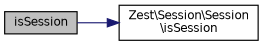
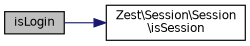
(41, 23) -> (34, 23)
